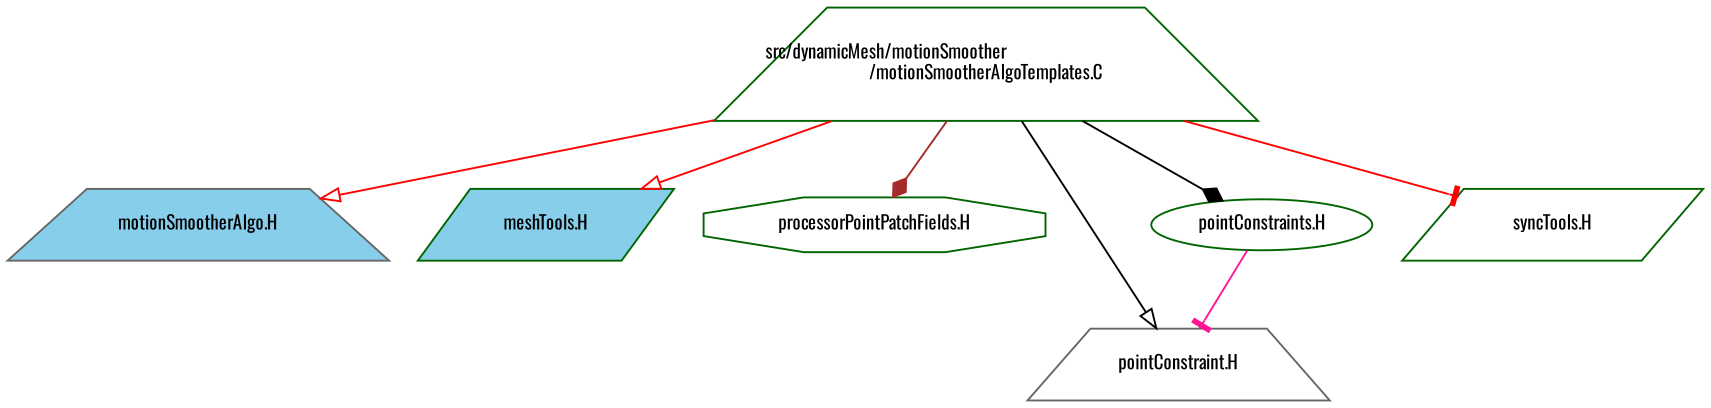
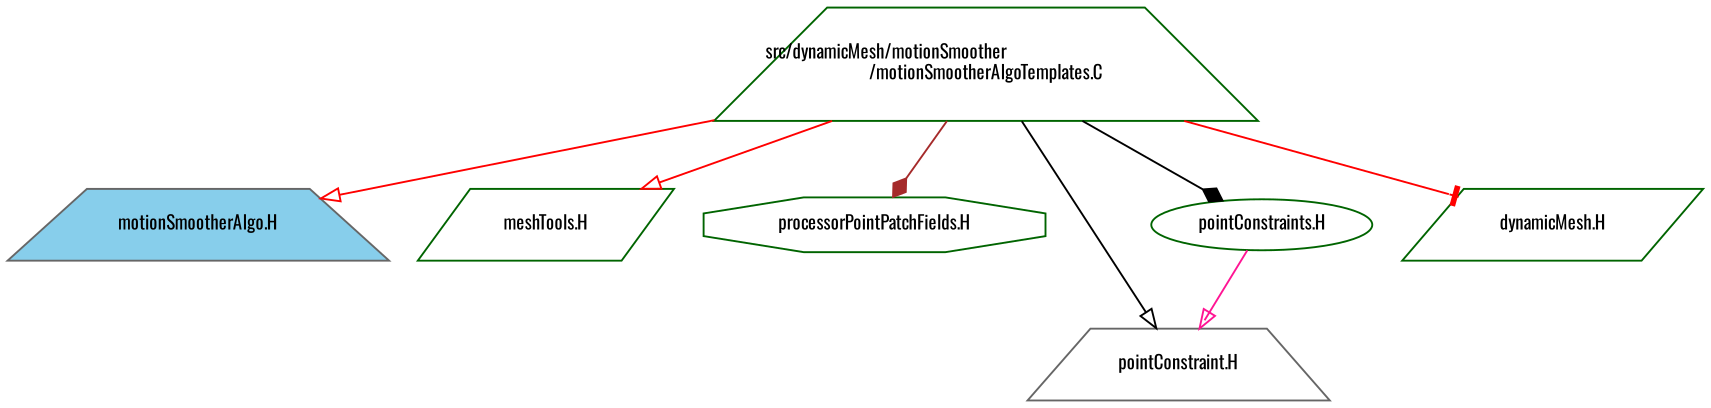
(546, 225) -> (546, 225)
(1553, 225) -> (1553, 225)
(1226, 285) -> (1226, 285)
